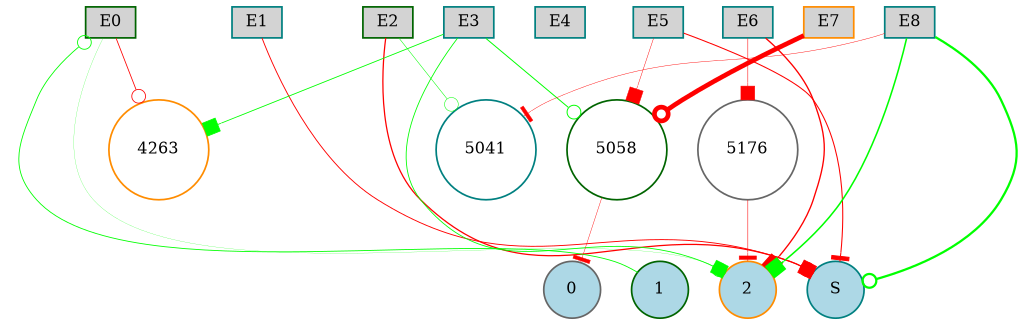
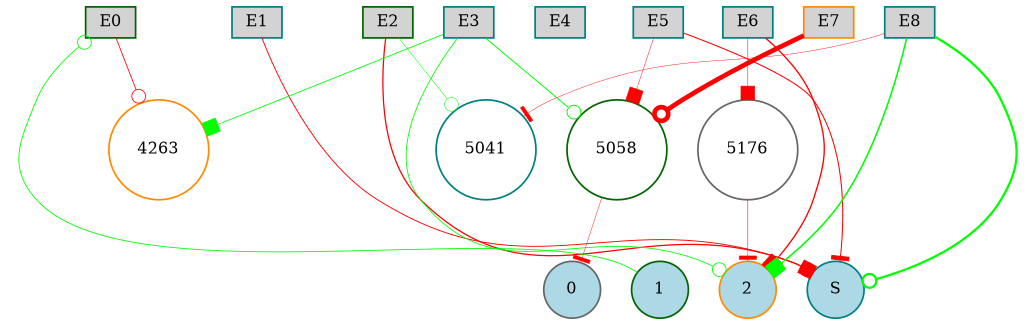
(153, 233) -> none
